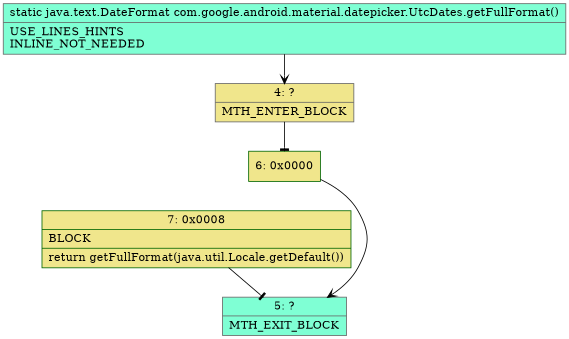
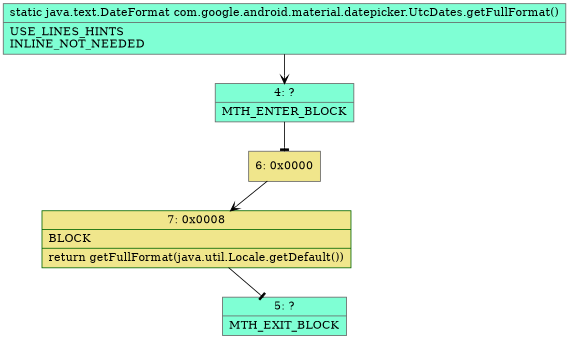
(285, 103) -> (285, 103)
(285, 166) -> (285, 166)
(366, 232) -> (252, 193)
